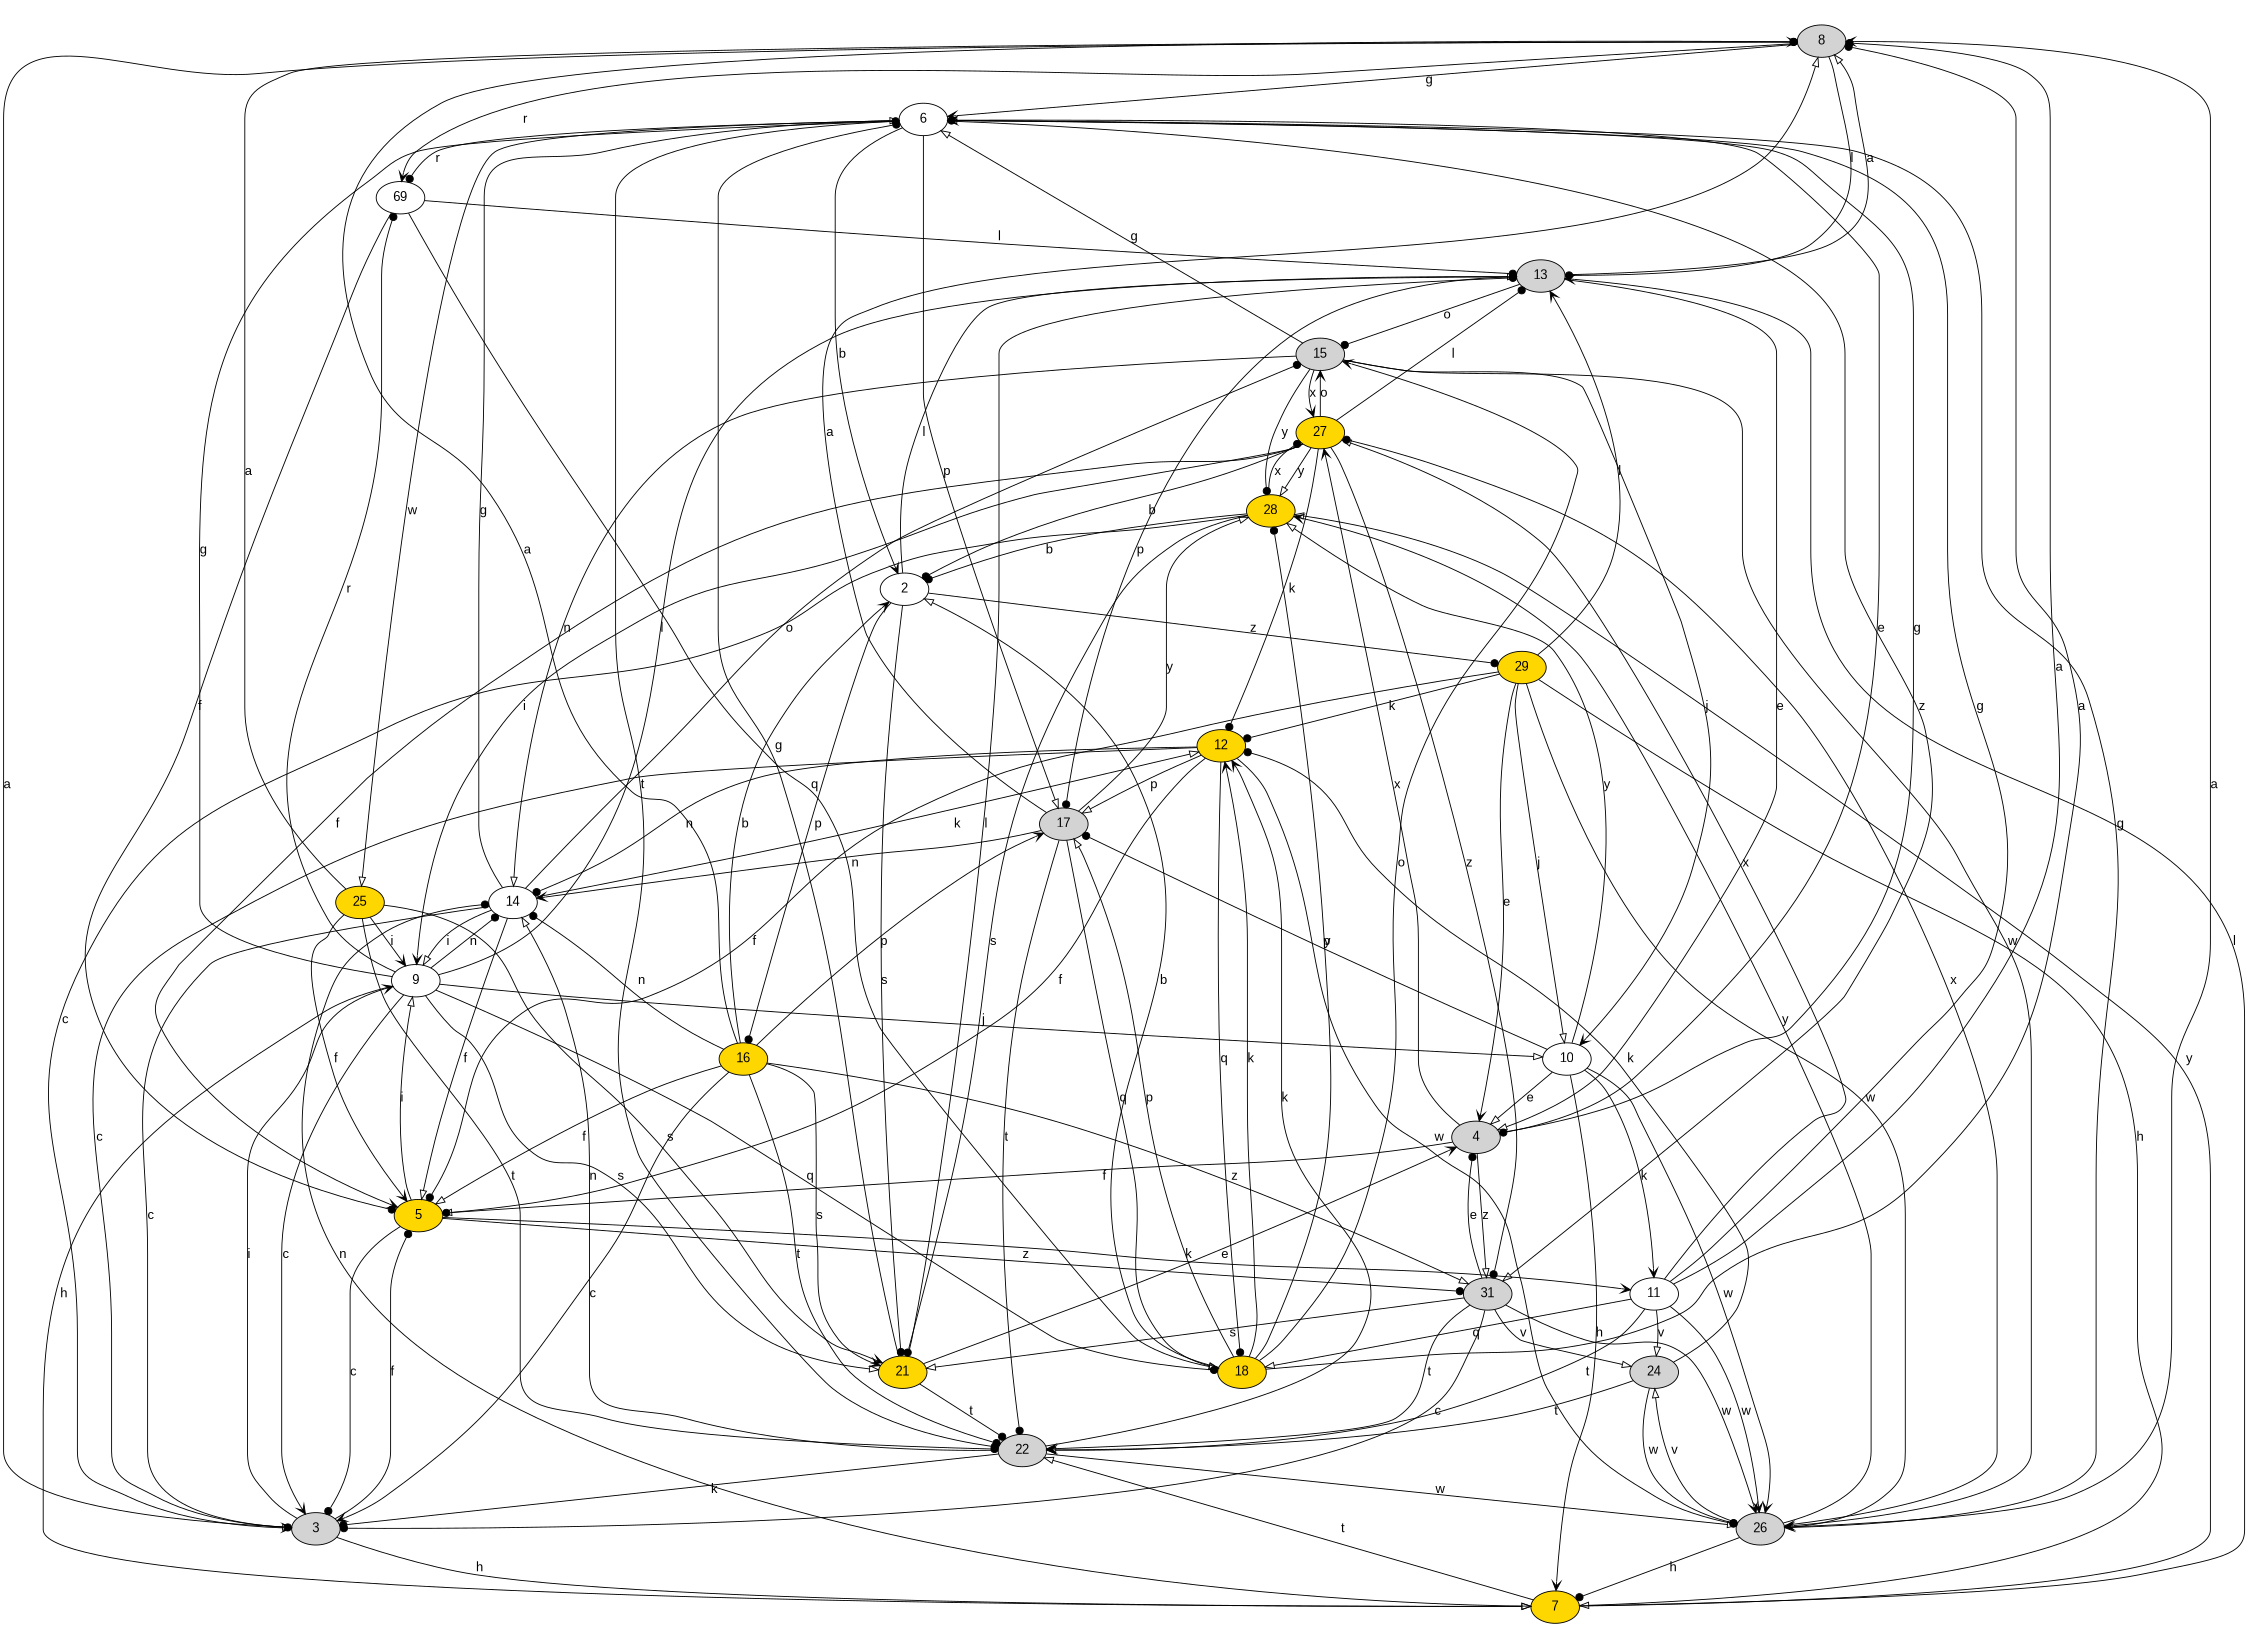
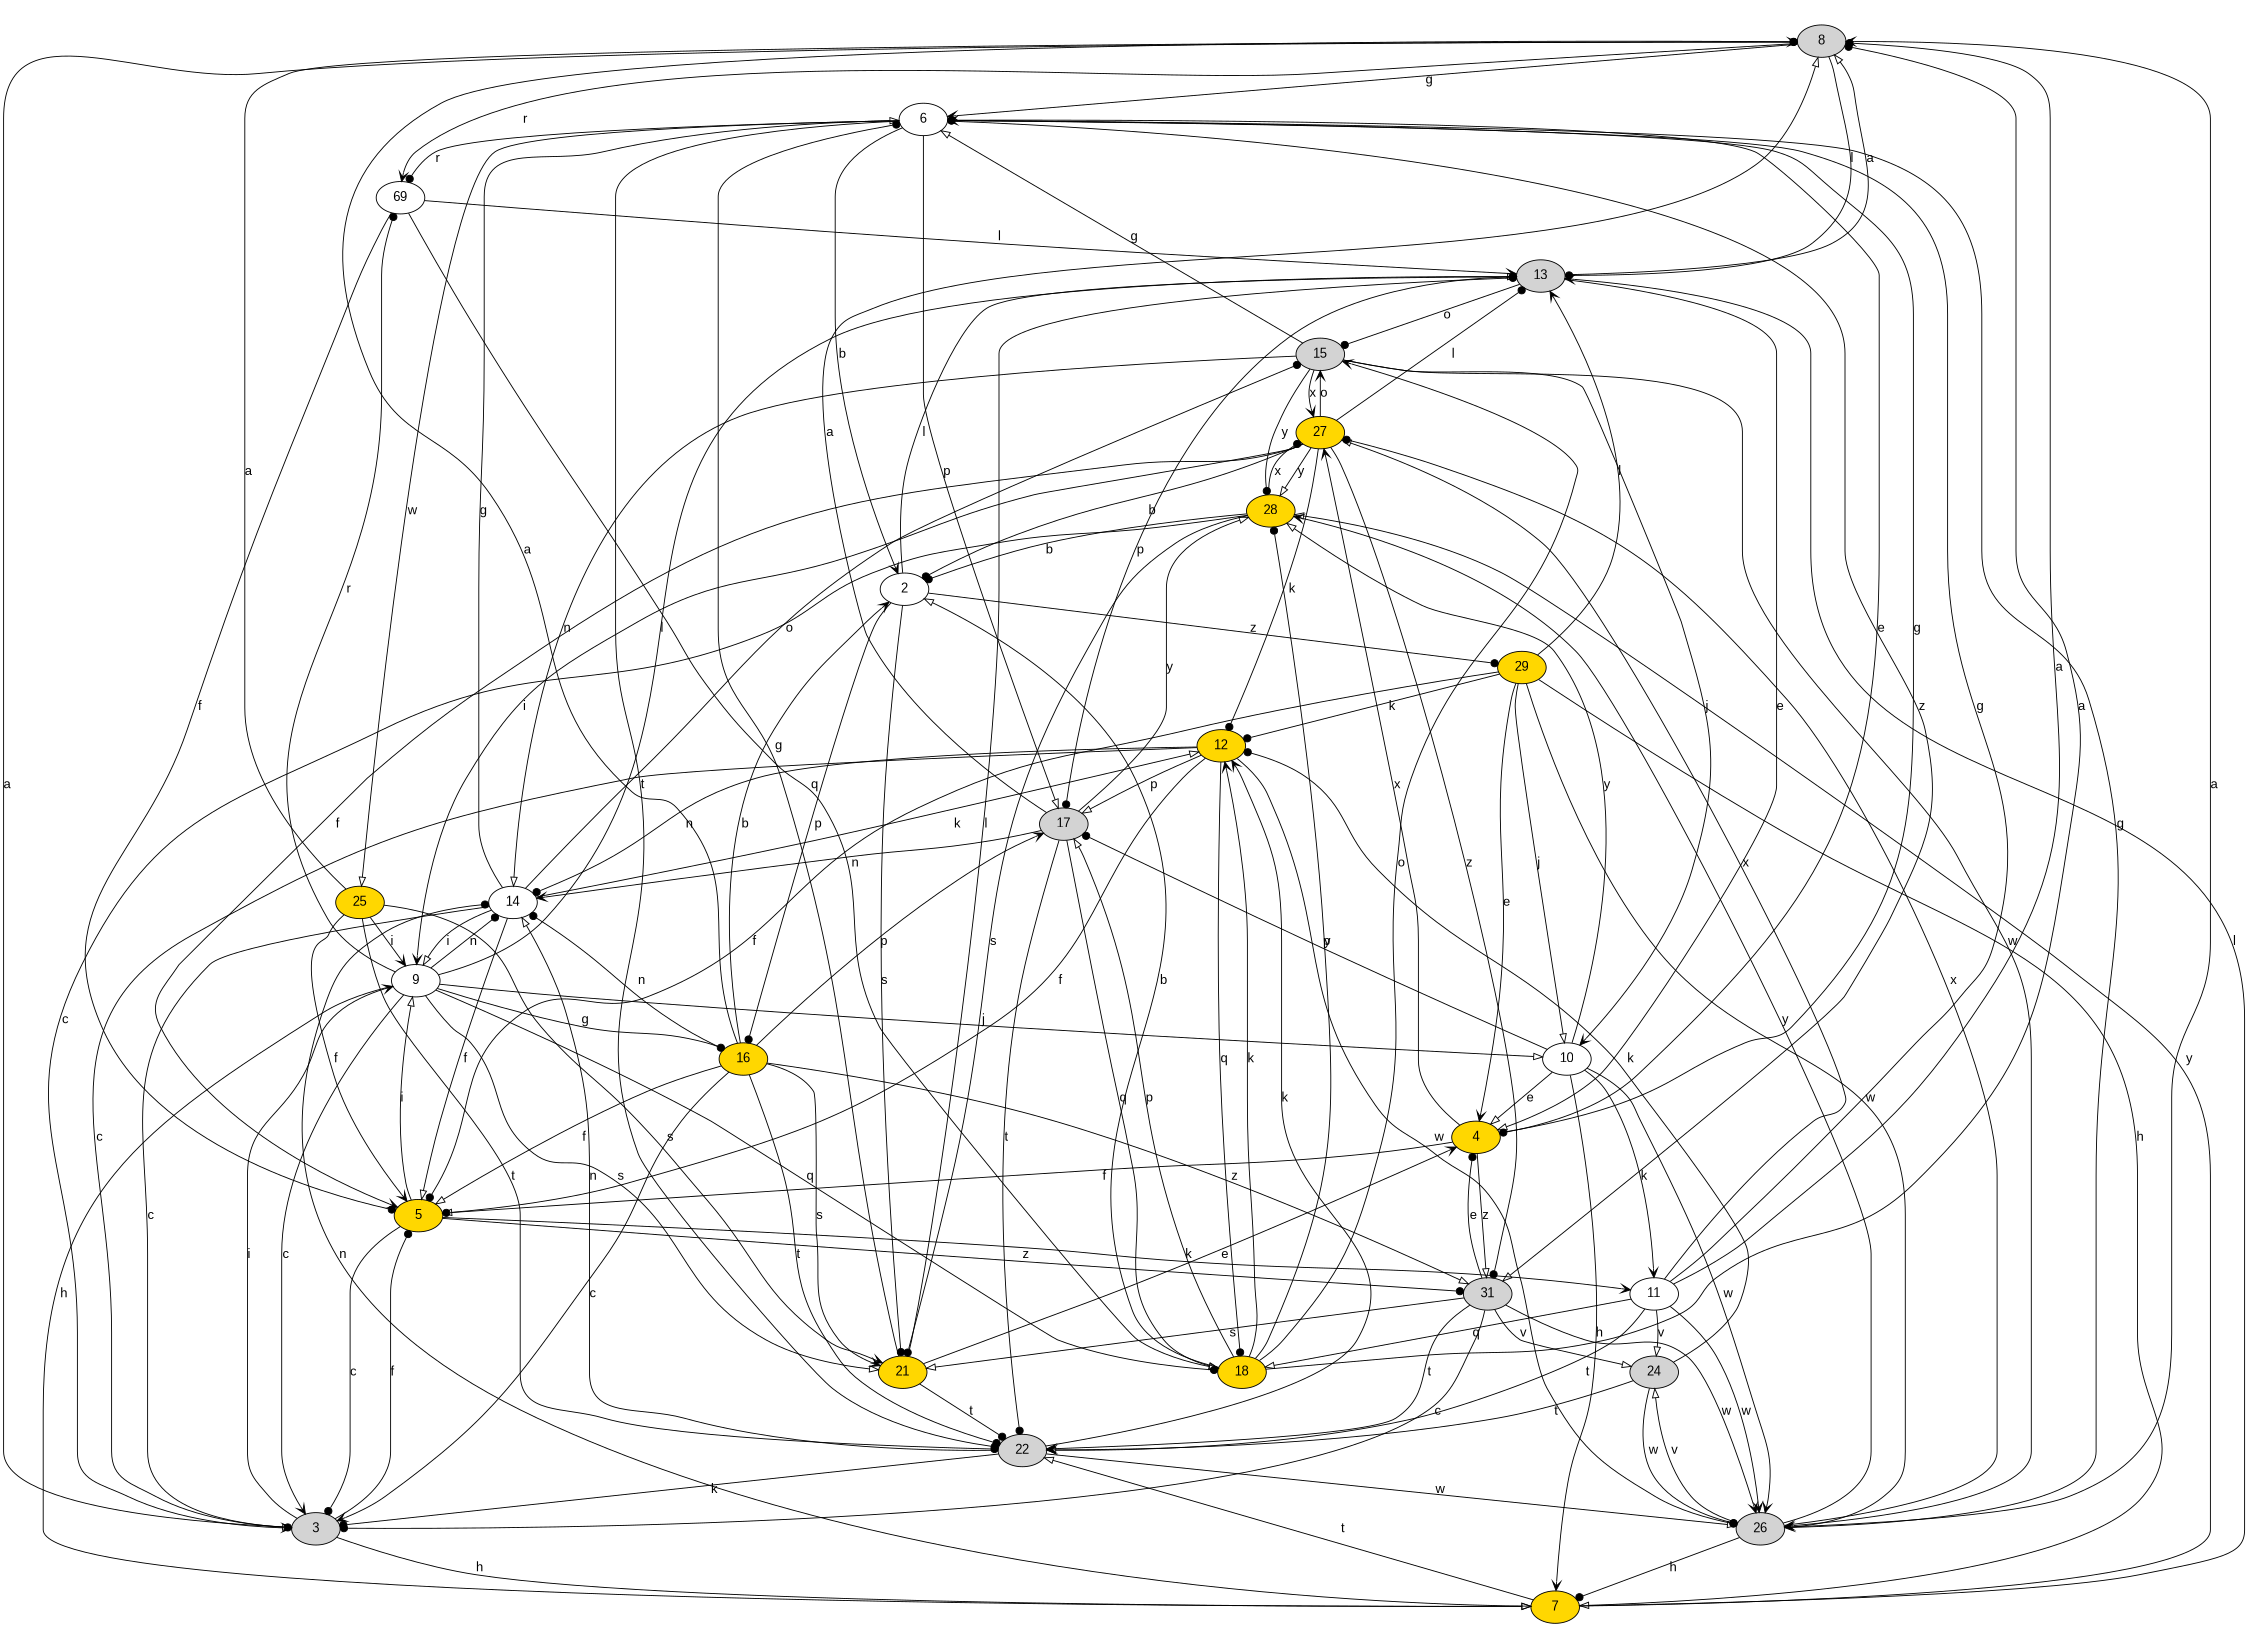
(967, 241) -> (967, 241)
(226, 357) -> (576, 1025)
(1982, 509) -> (1982, 509)
(1476, 1137) -> (1476, 1137)
